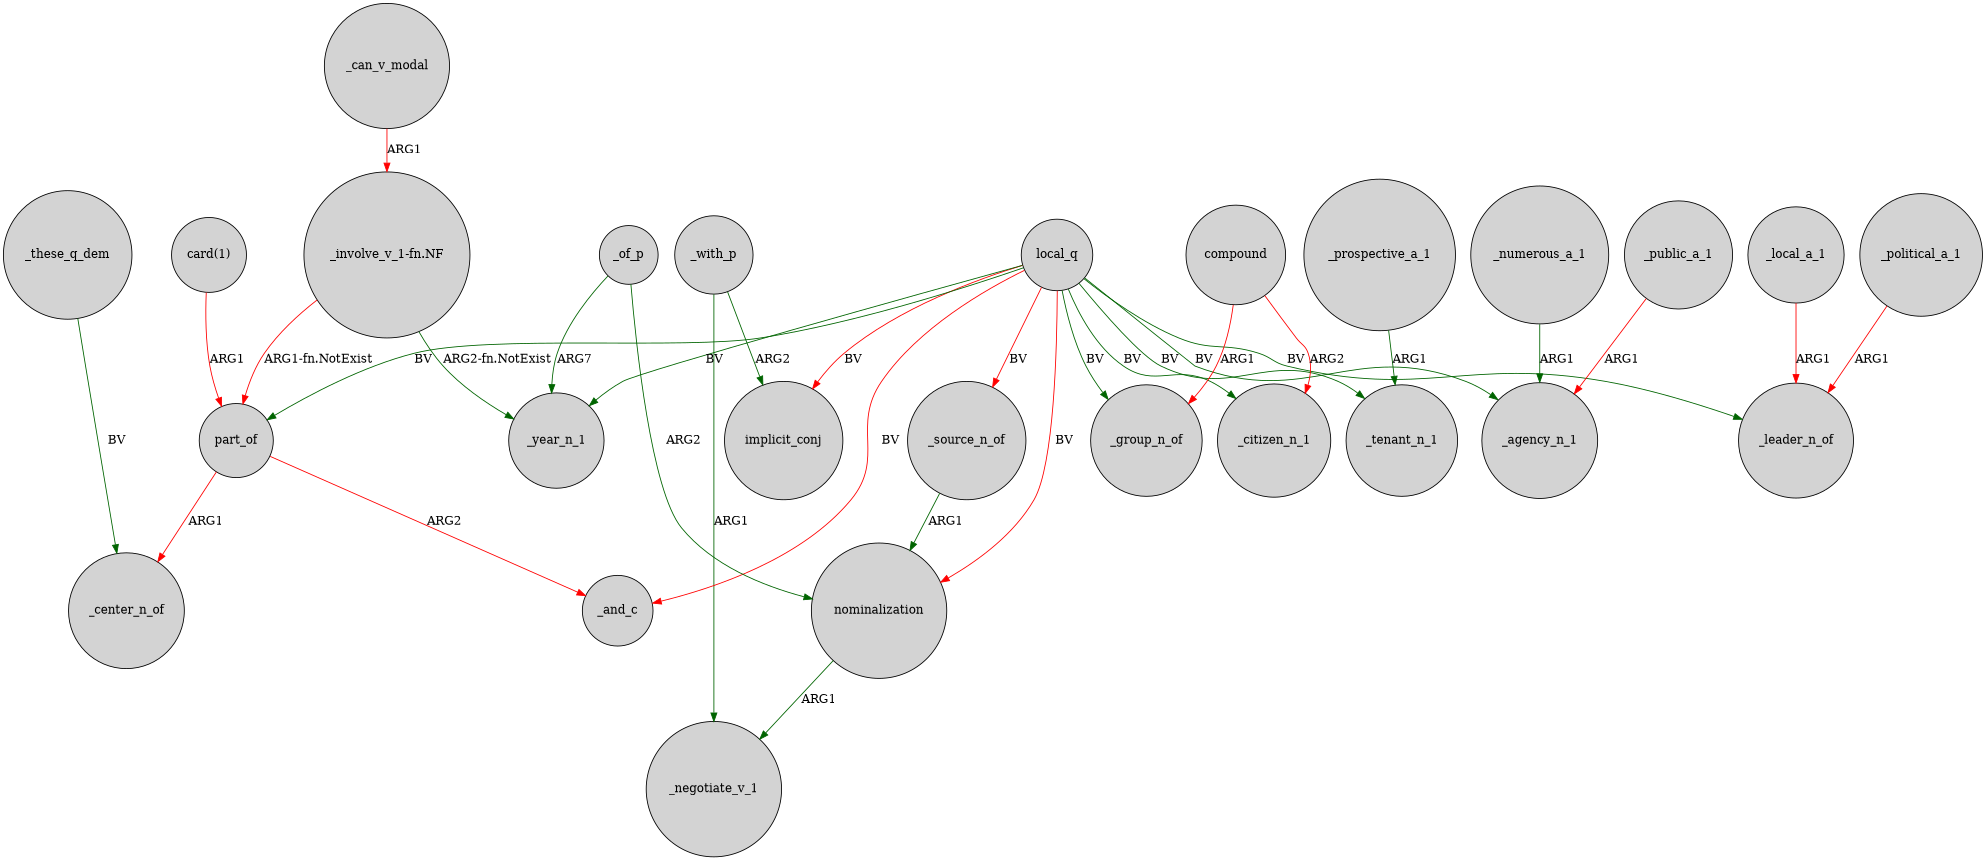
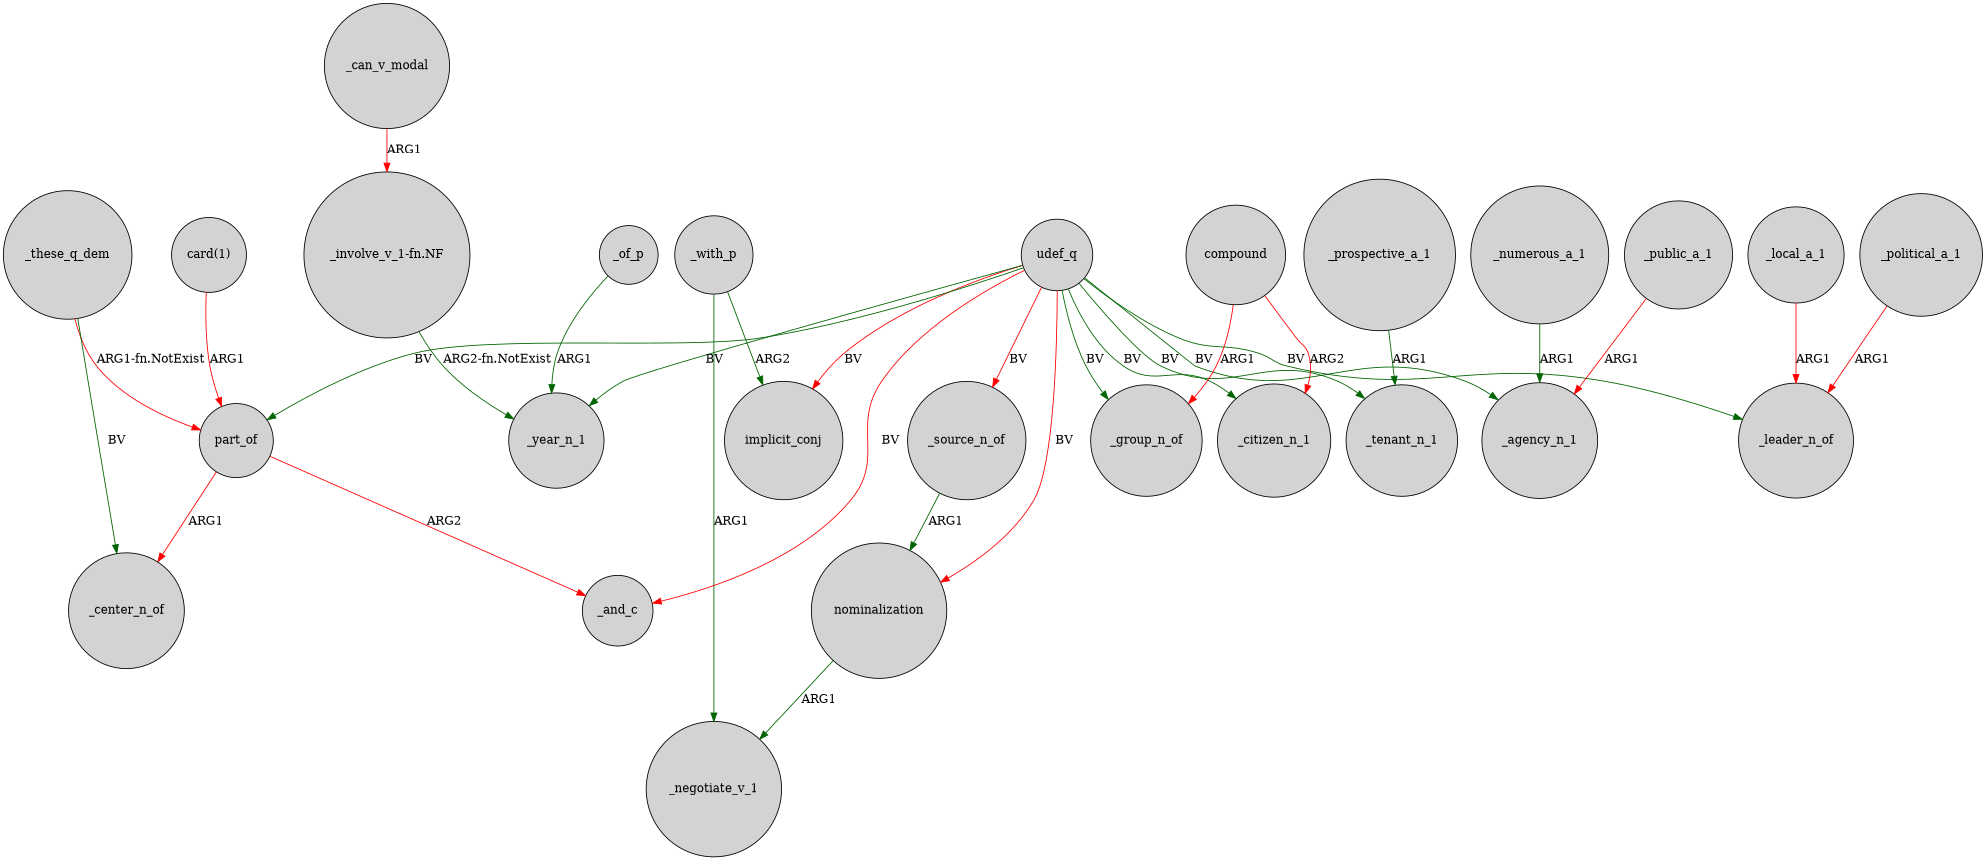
(1057, 255) -> (1057, 255)
(273, 342) -> (119, 388)
(575, 360) -> (575, 360)
(660, 479) -> none
